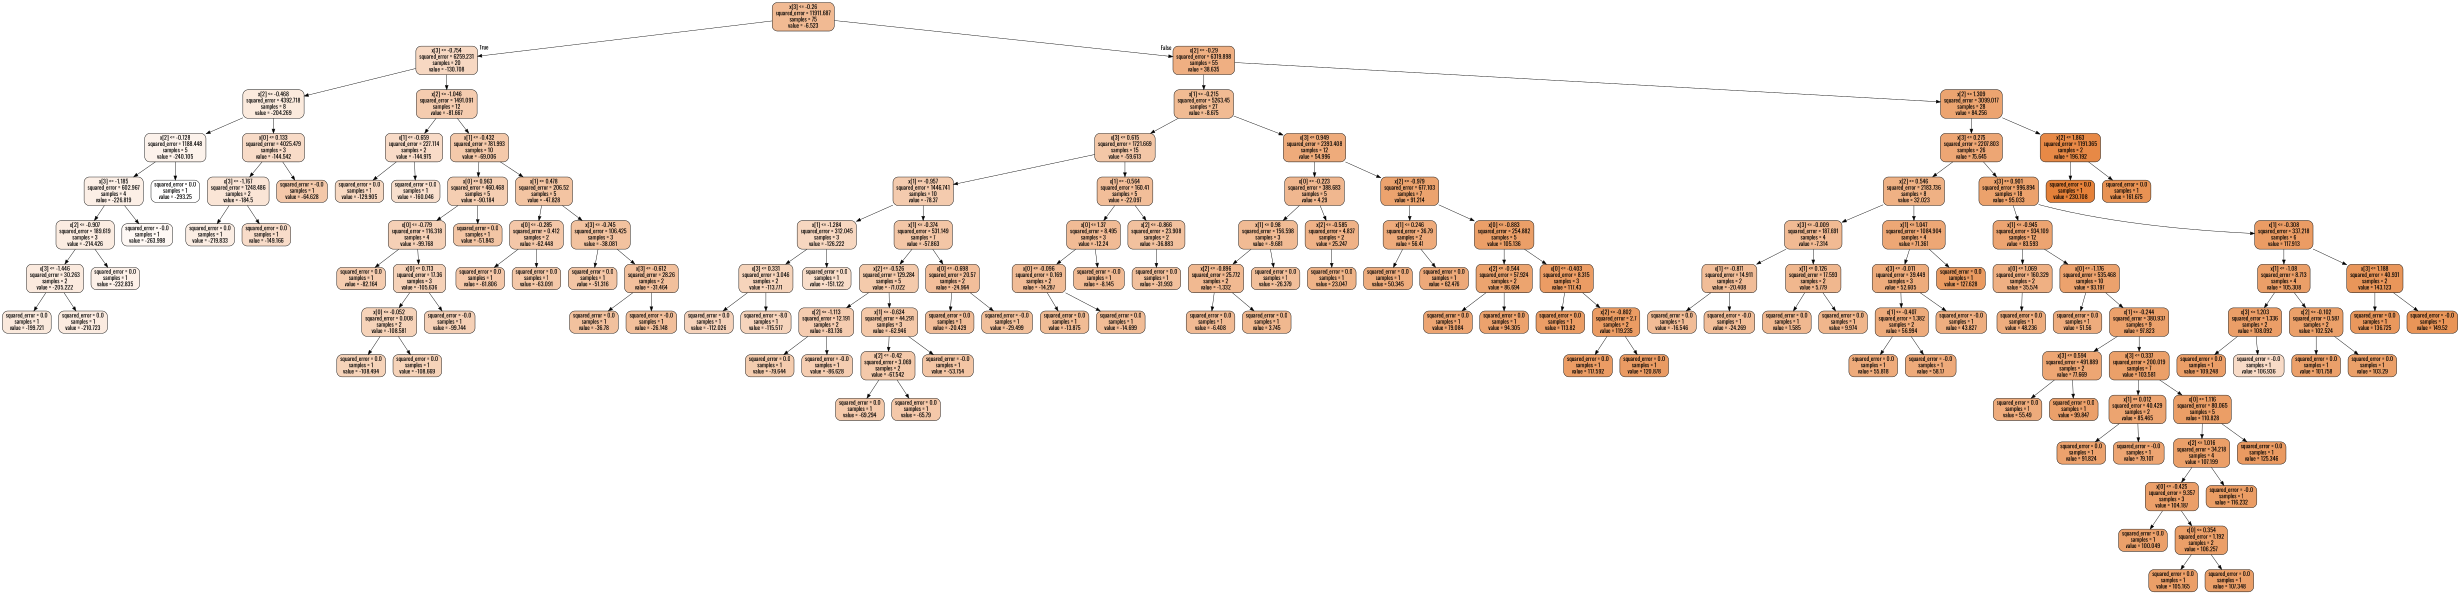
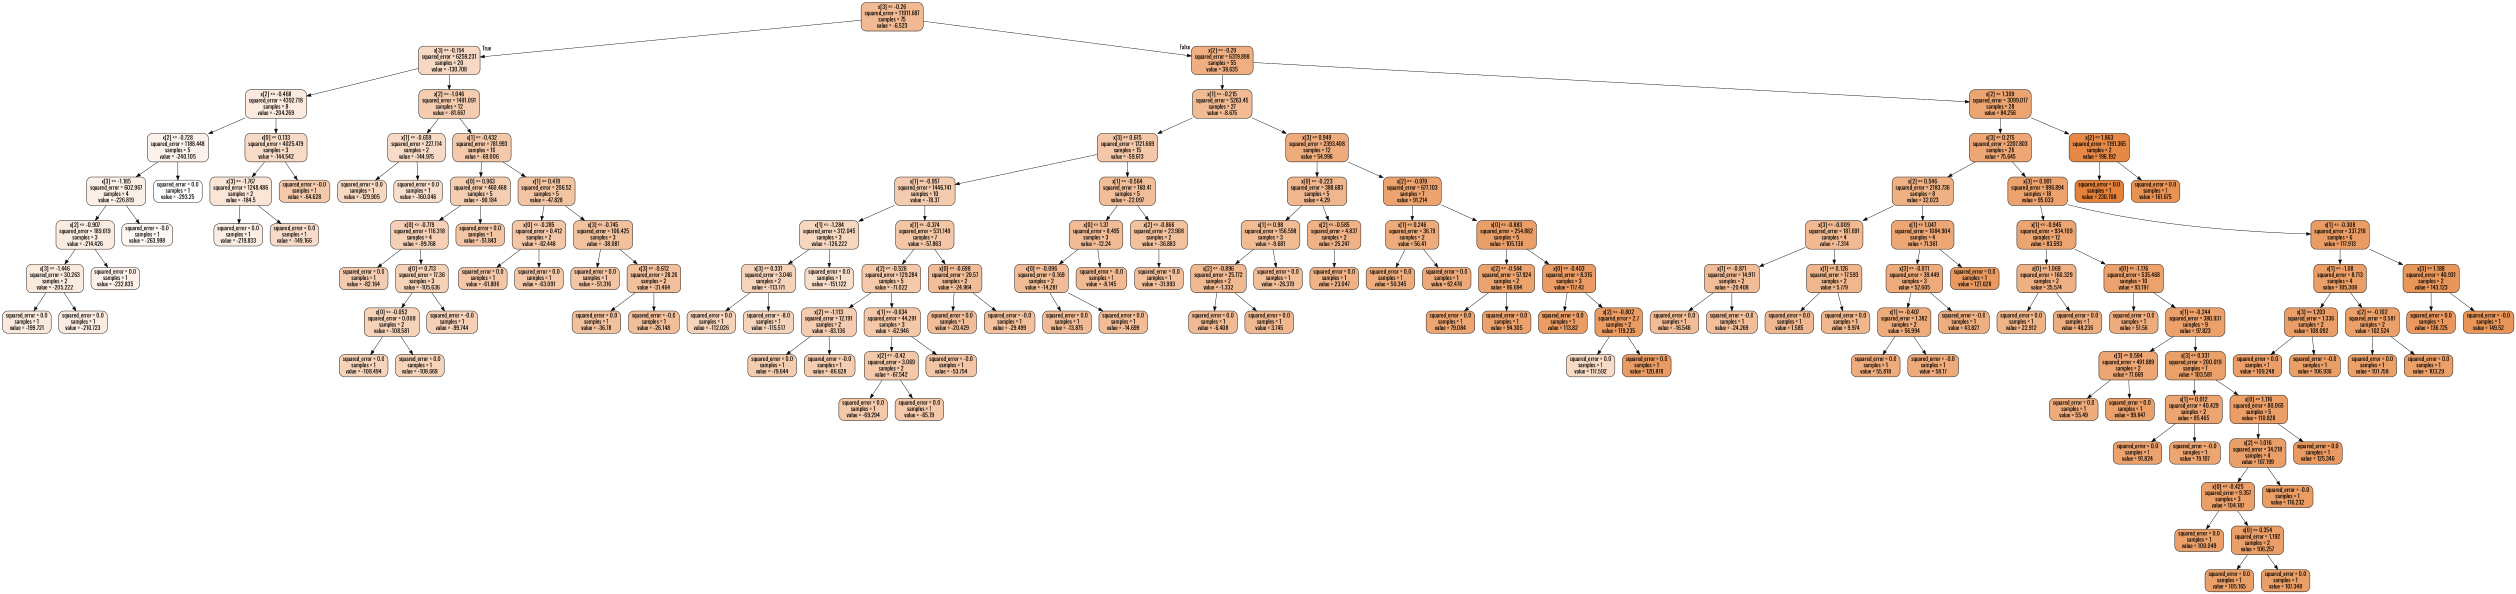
none -> (2021, 322)
(1588, 366) -> (1591, 366)
(2259, 366) -> (2315, 366)
